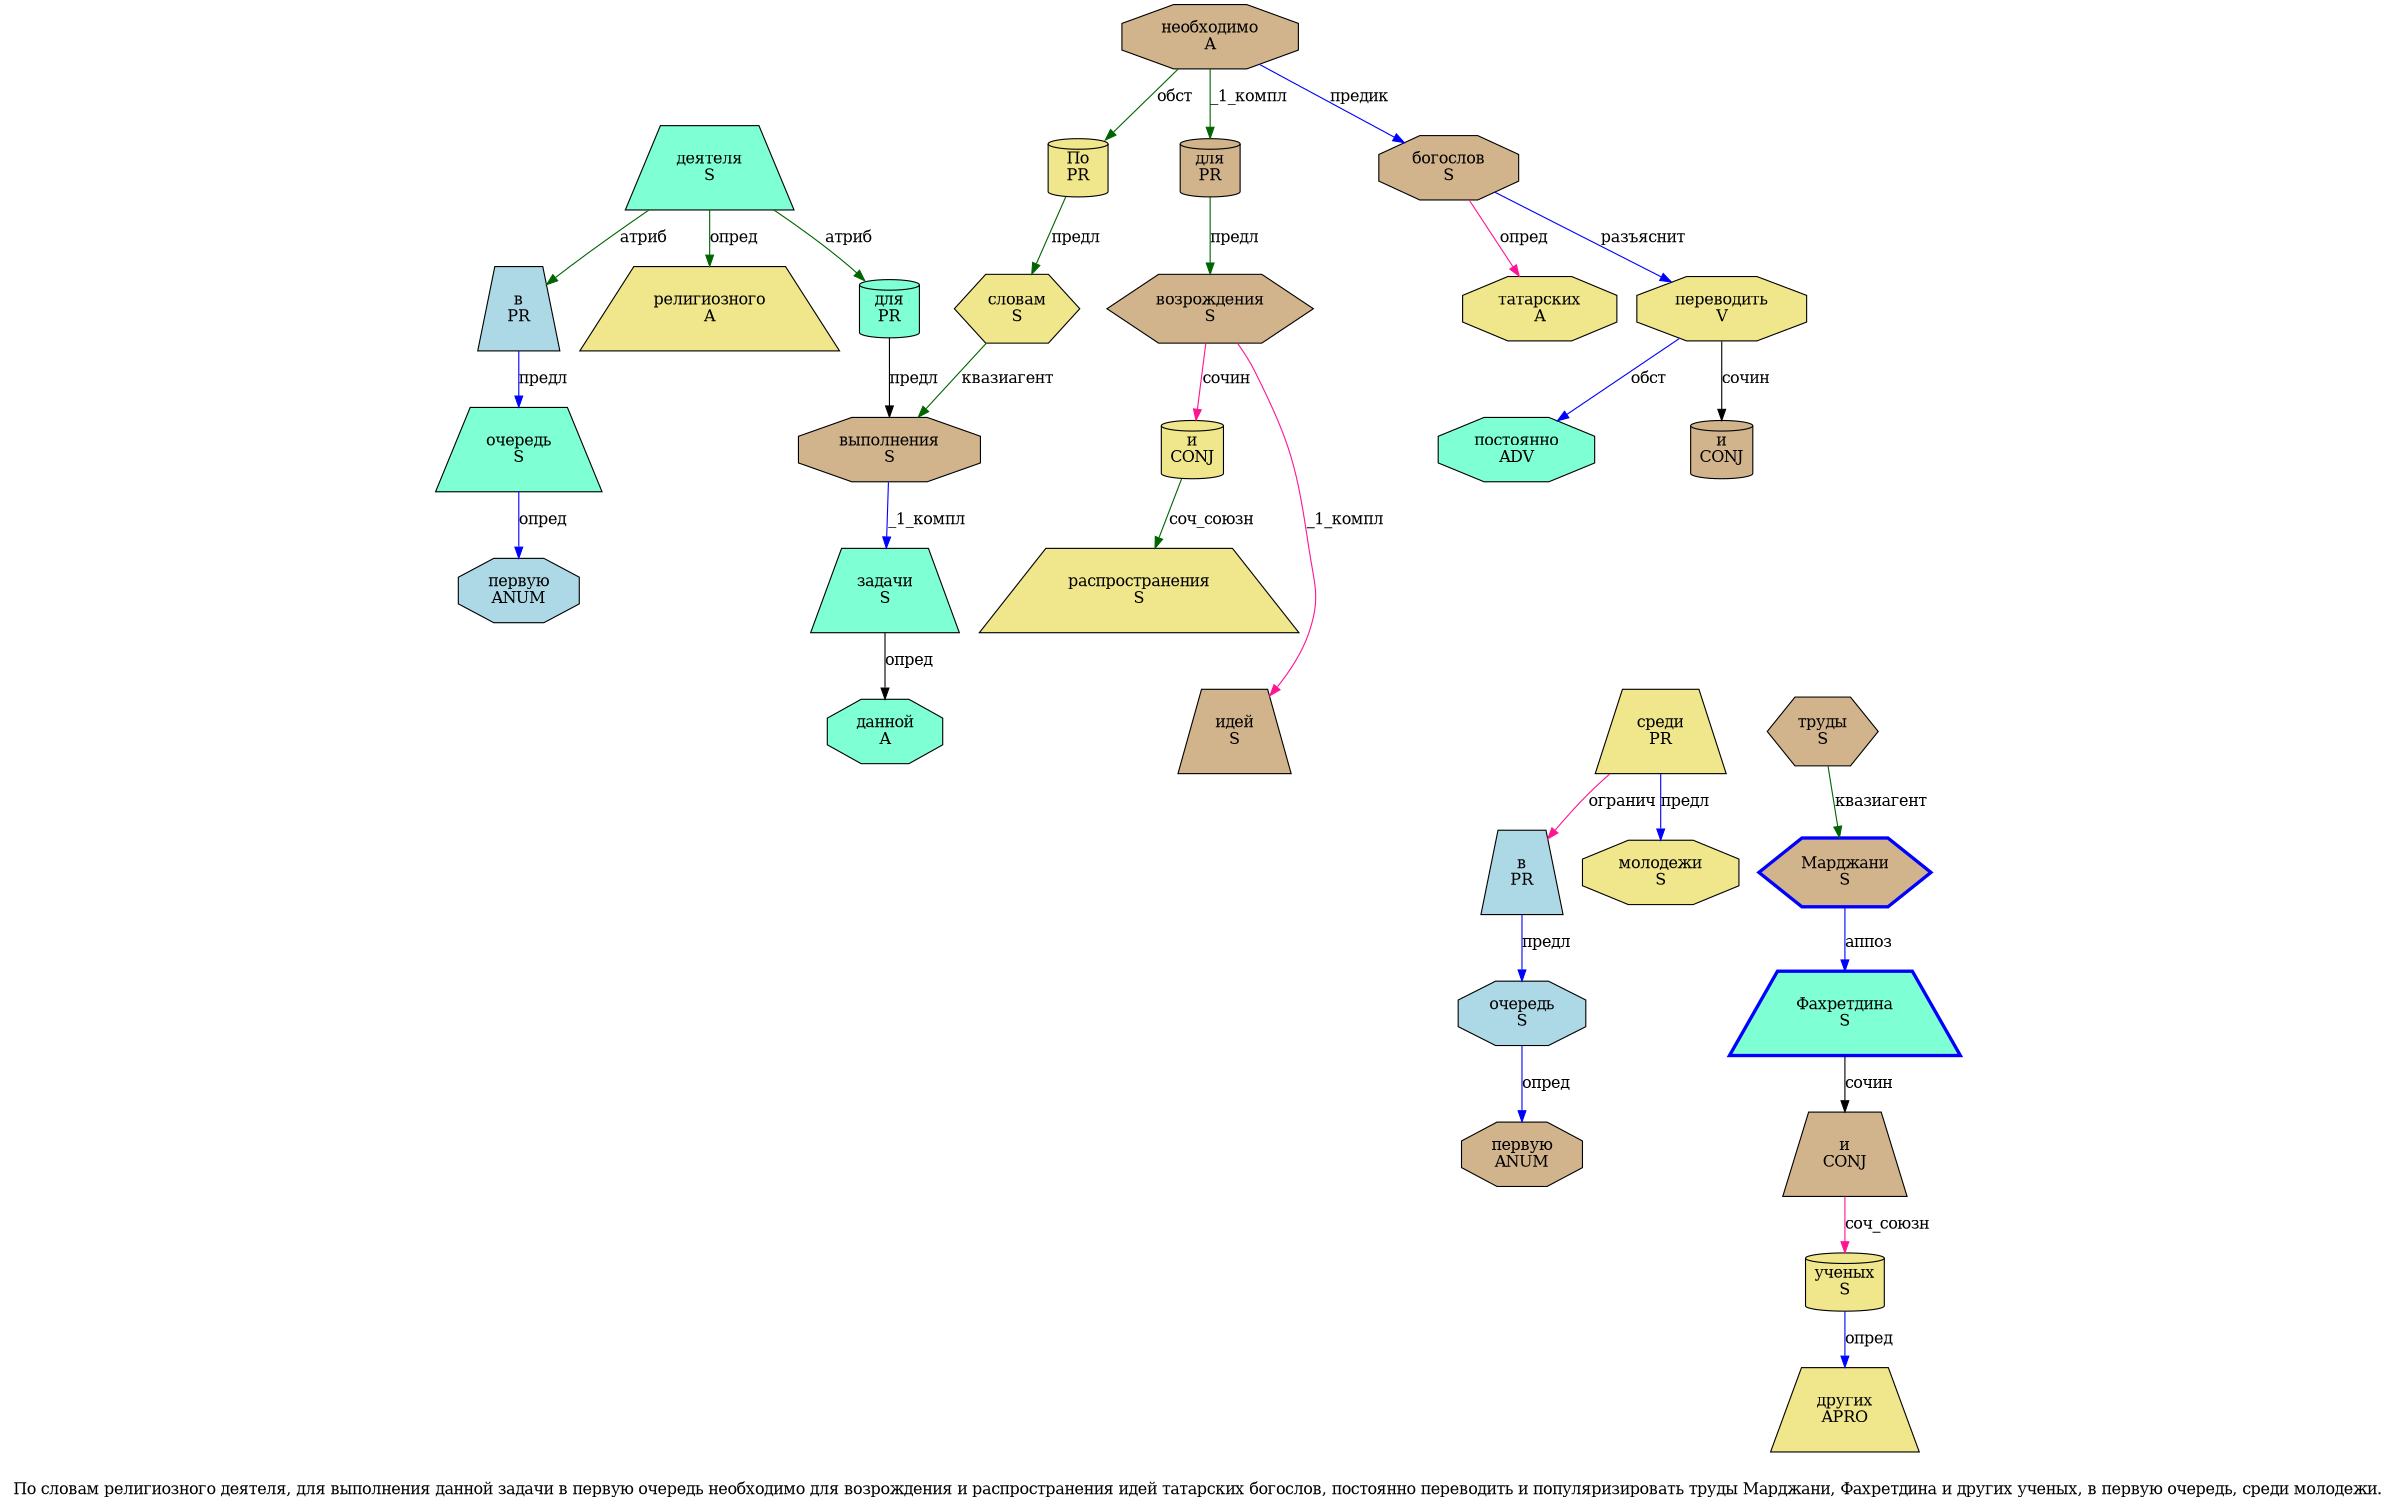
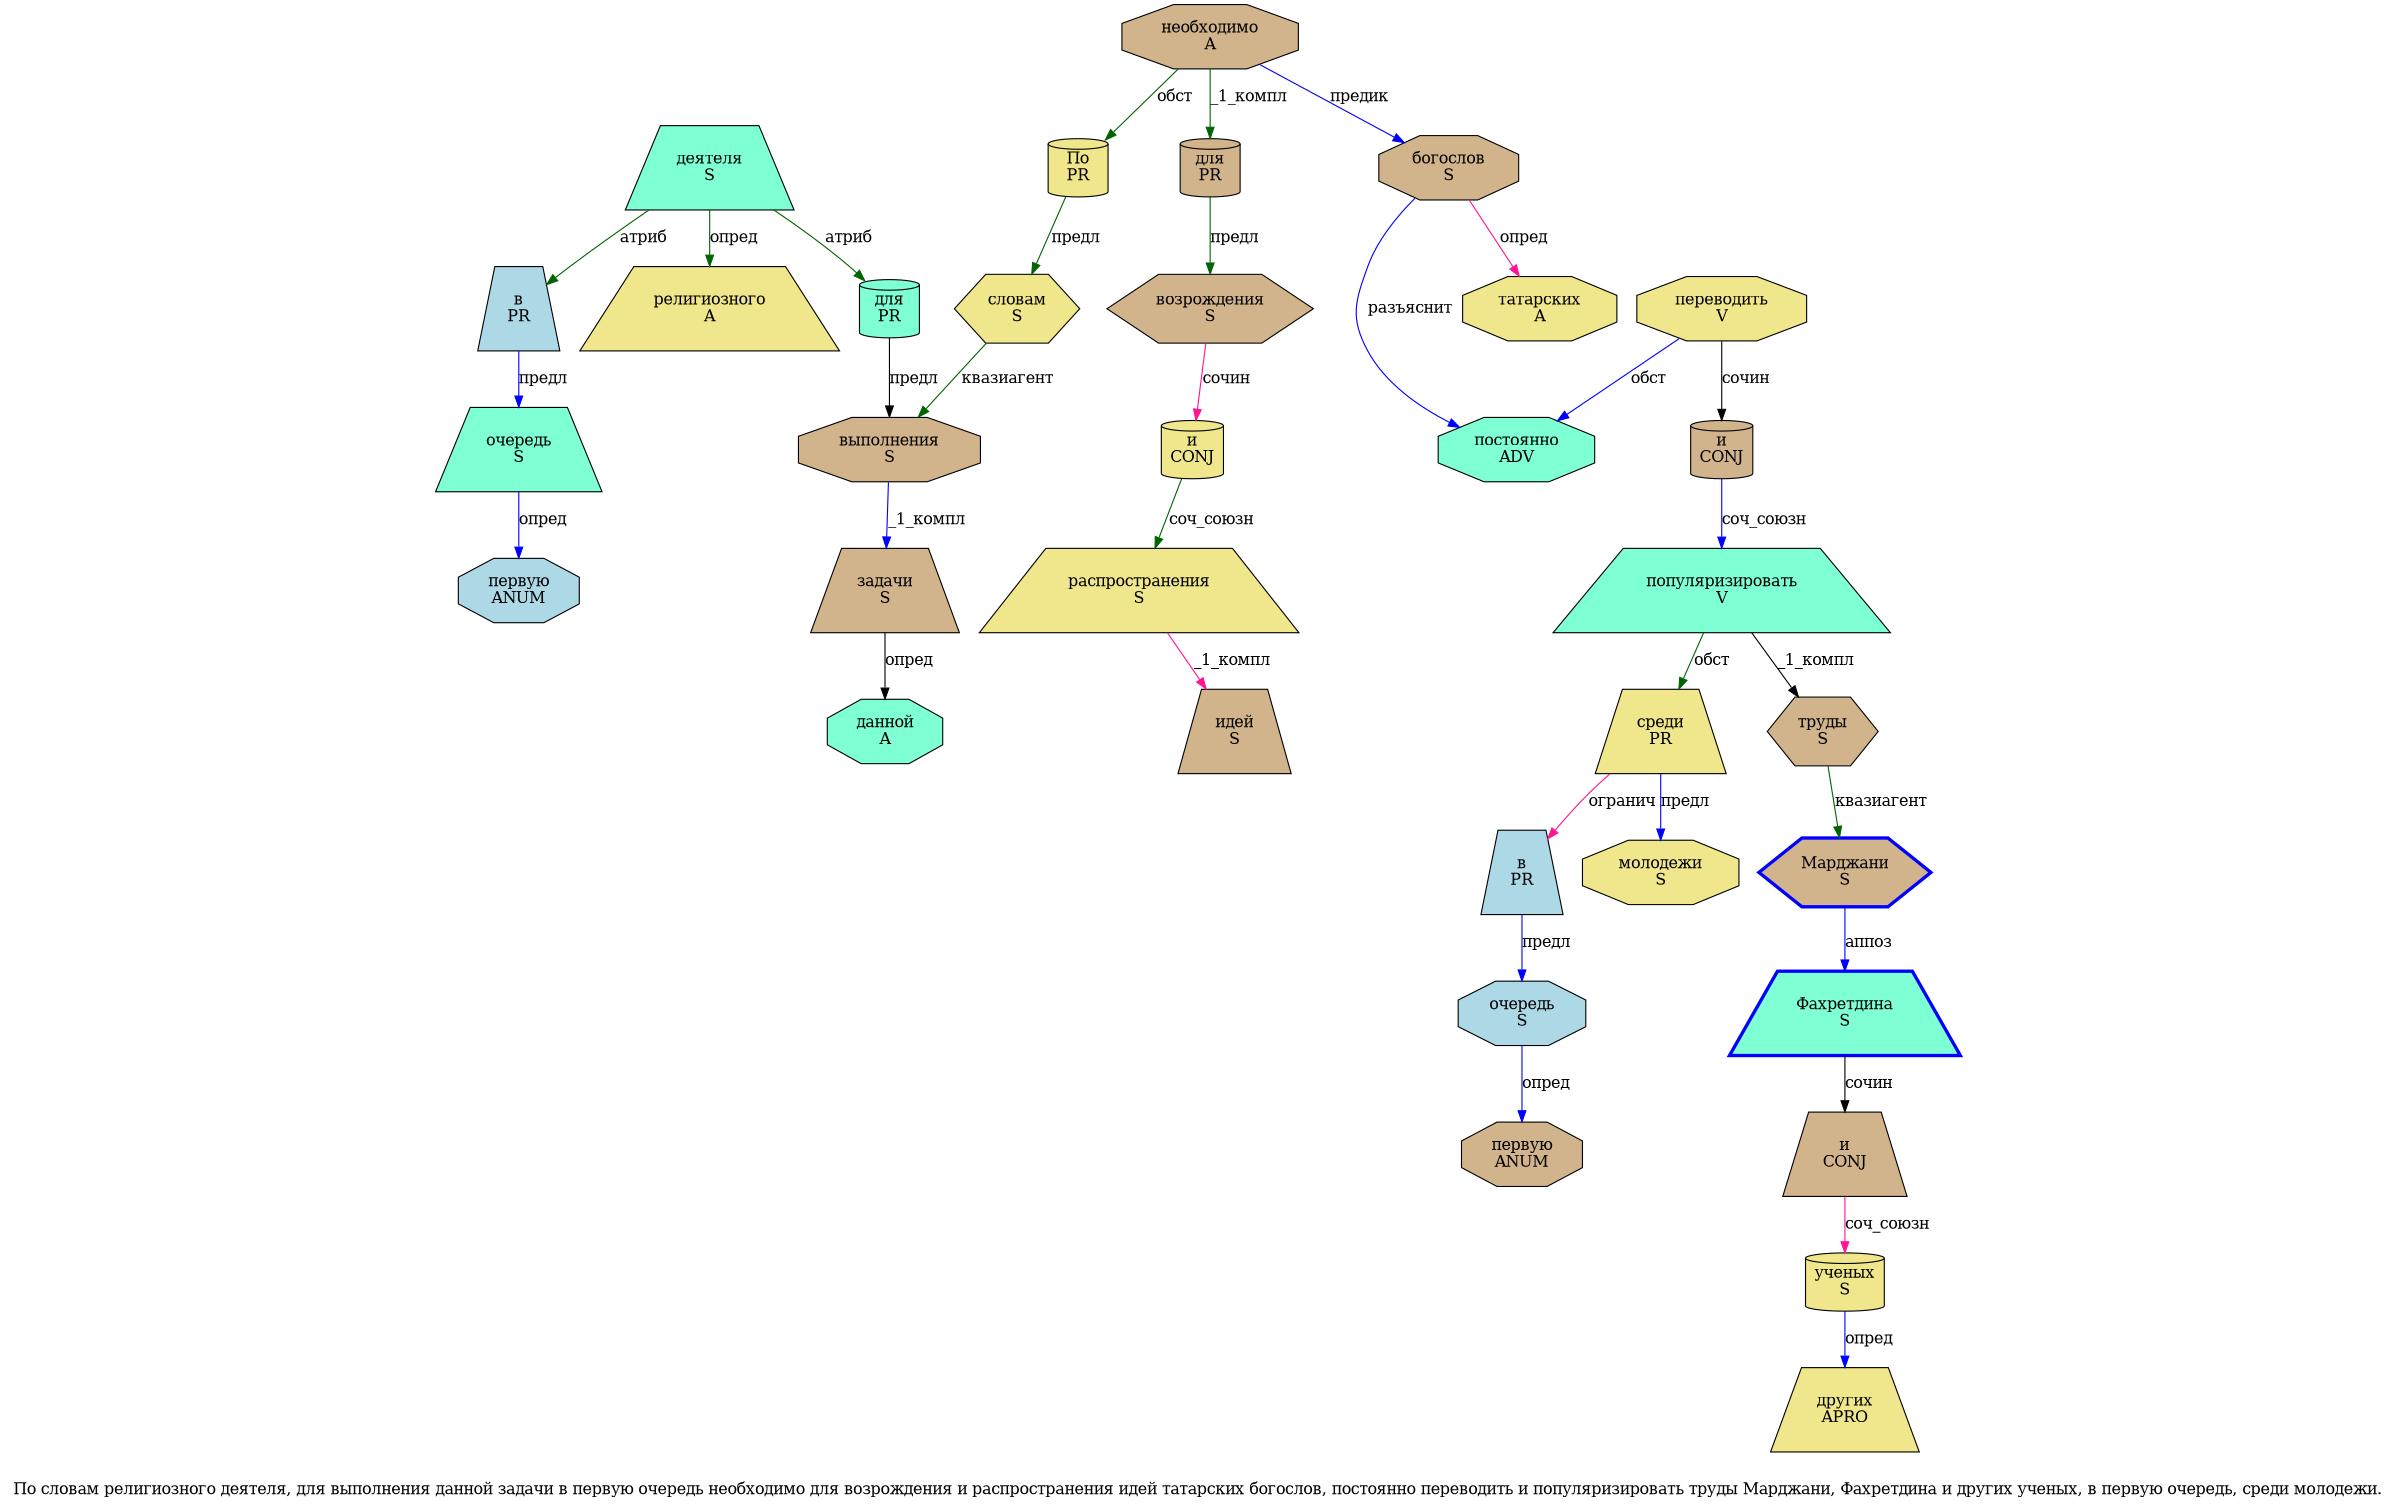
(1578, 235) -> (1357, 322)
(1303, 513) -> (1184, 656)
(885, 591) -> (885, 591)
none -> (1722, 591)
